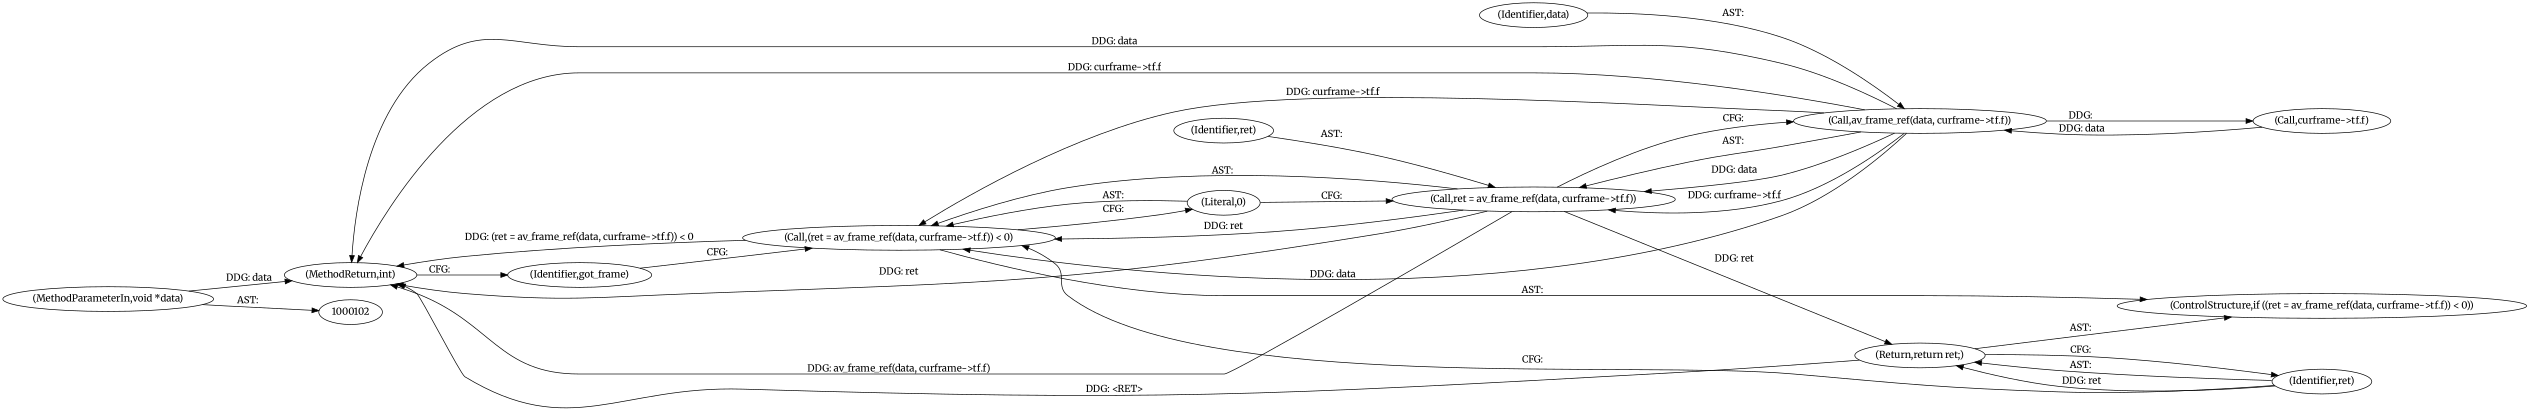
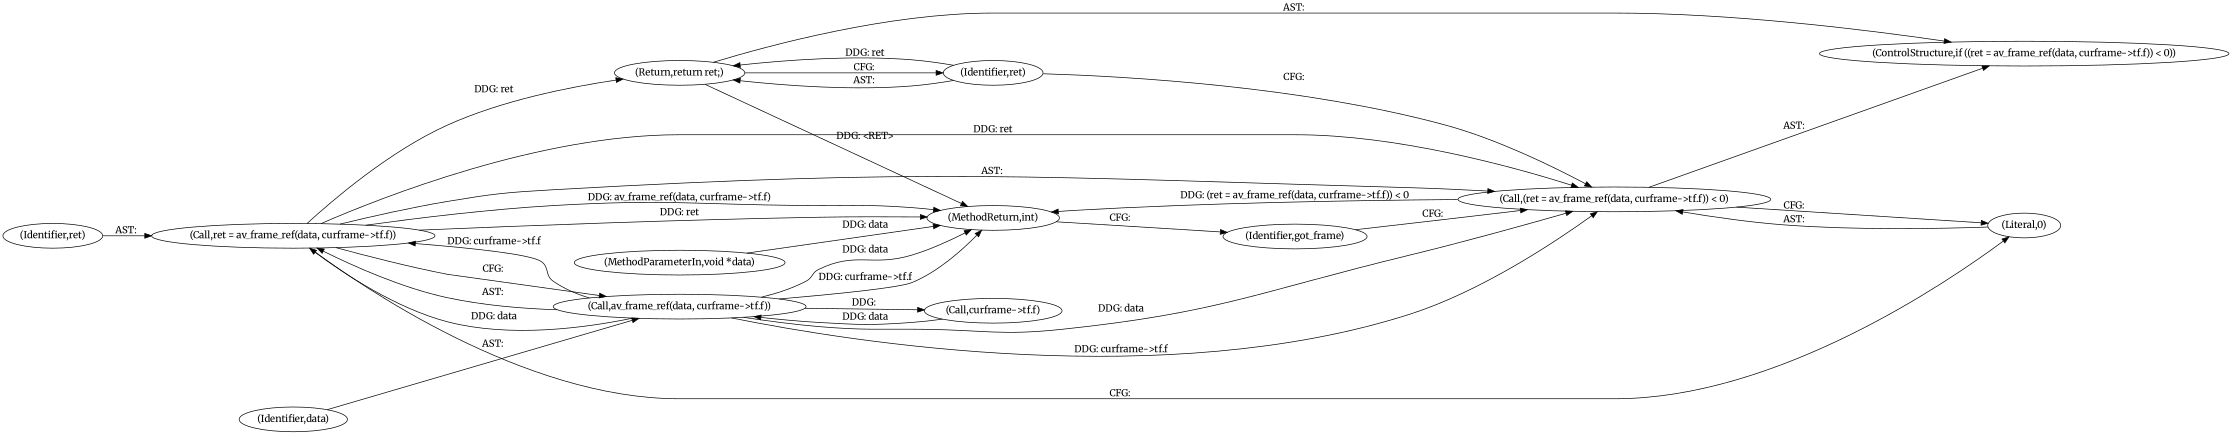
(1323, 202) -> (1157, 399)
(351, 312) -> none
